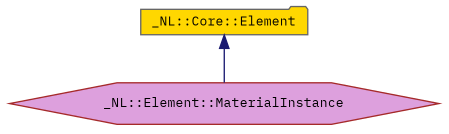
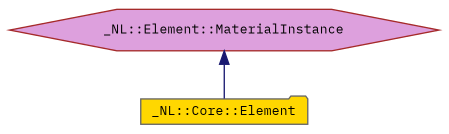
(224, 66) -> (224, 82)
